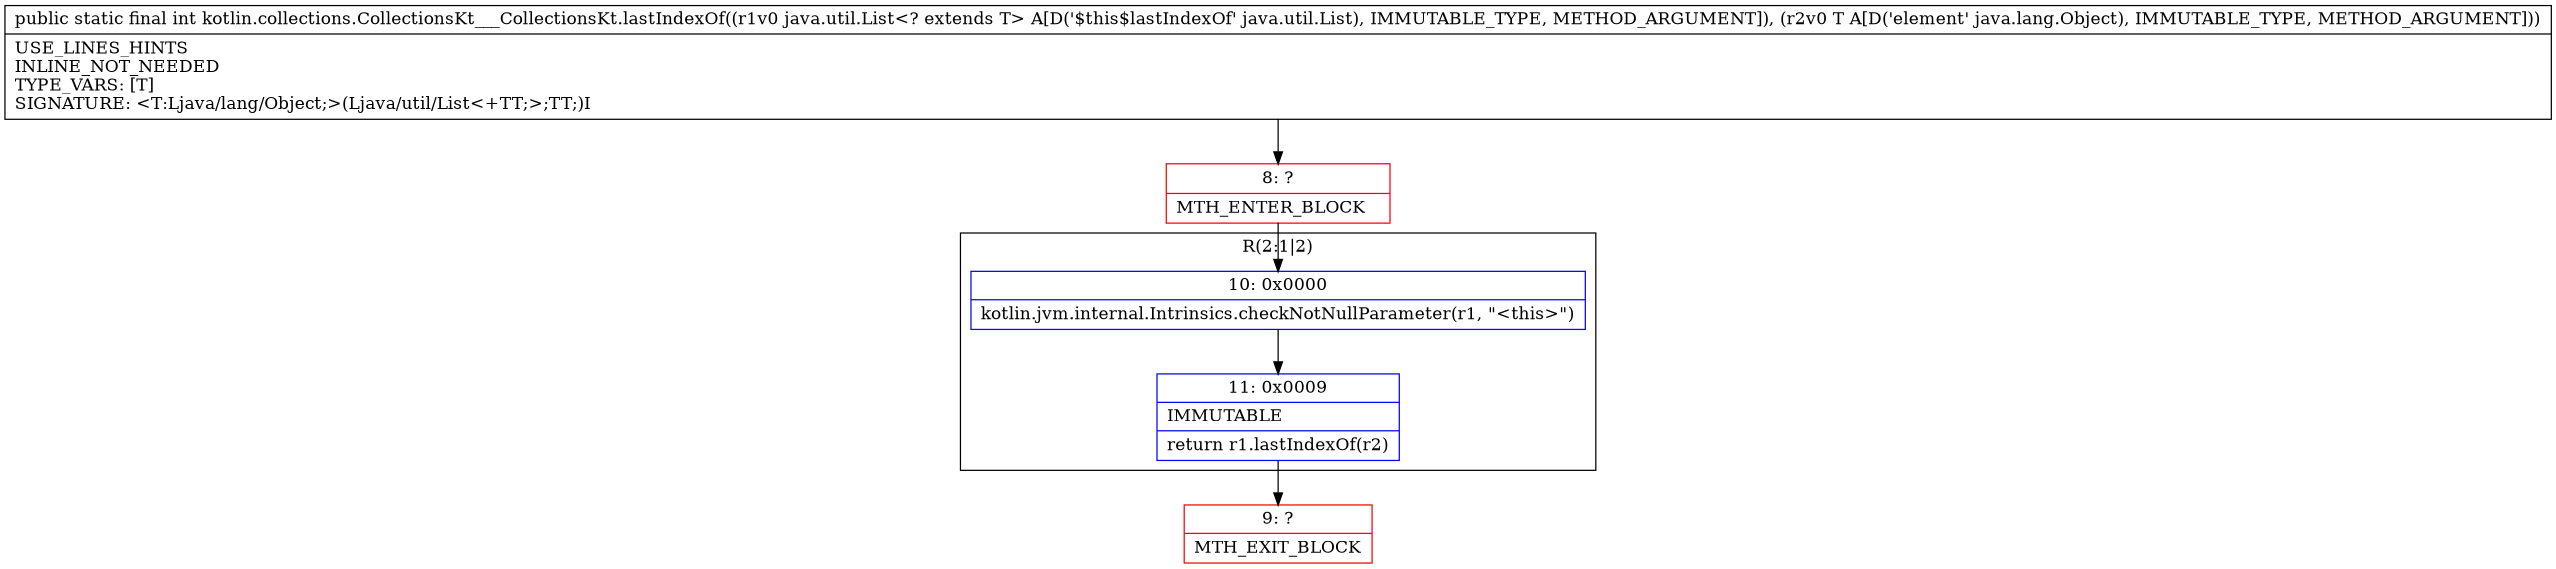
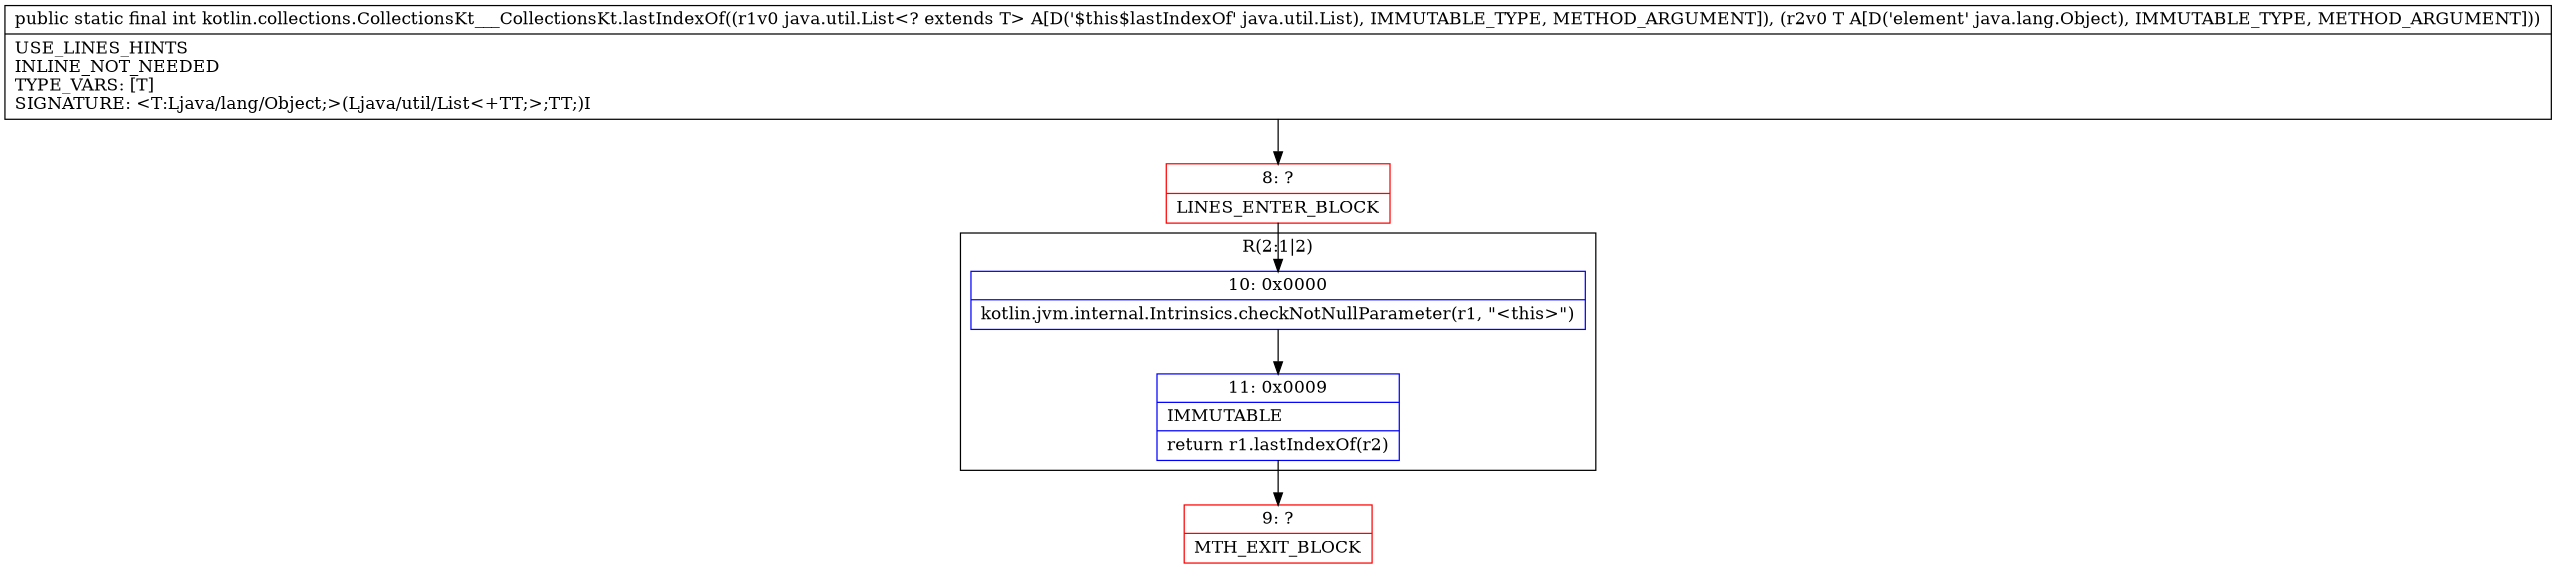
(1271, 208) -> (1278, 208)
